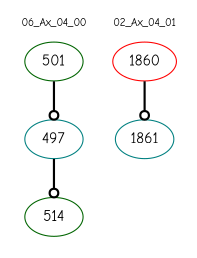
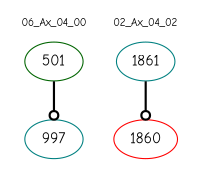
(145, 23) -> (146, 23)
(145, 96) -> (146, 96)
(54, 139) -> (54, 139)
(54, 217) -> none
